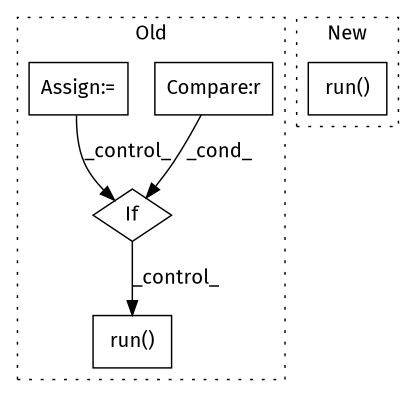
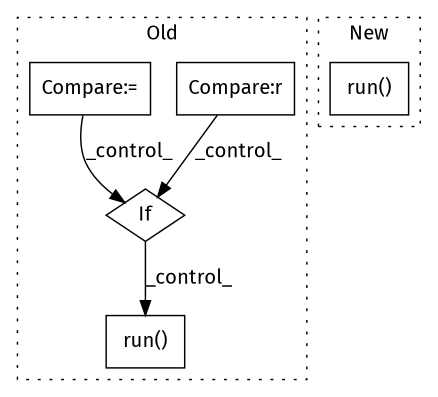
(79, 89) -> (90, 89)
(220, 152) -> (239, 152)
